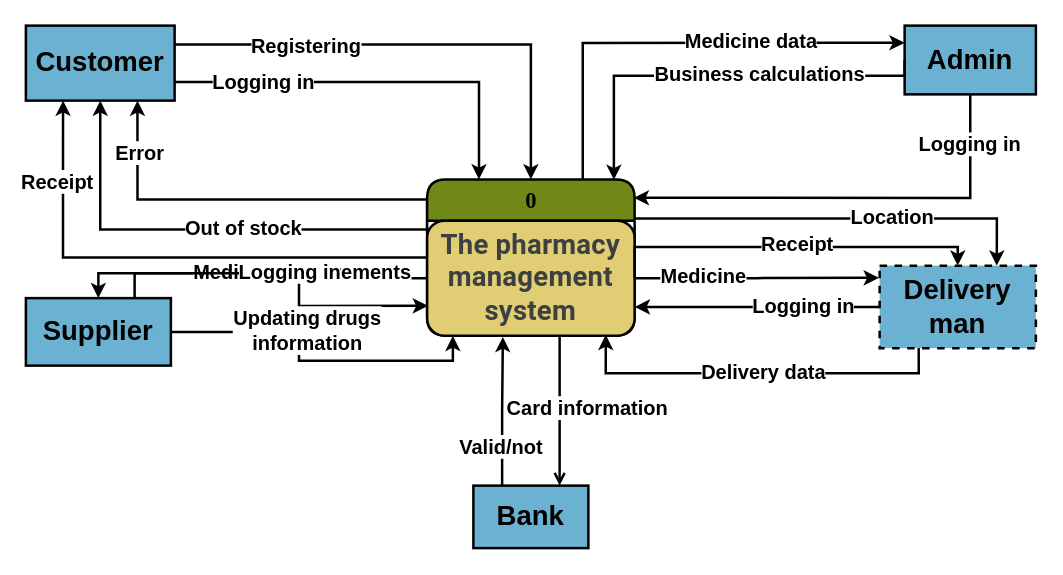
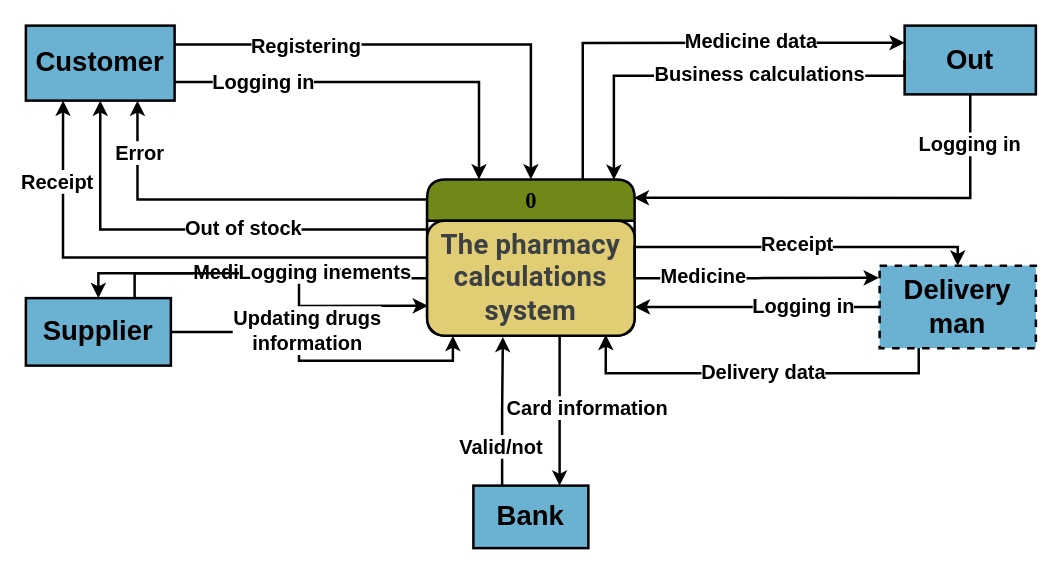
(970, 61) -> (970, 61)
(834, 218) -> none
(531, 278) -> (531, 278)
(559, 474) -> (559, 473)
